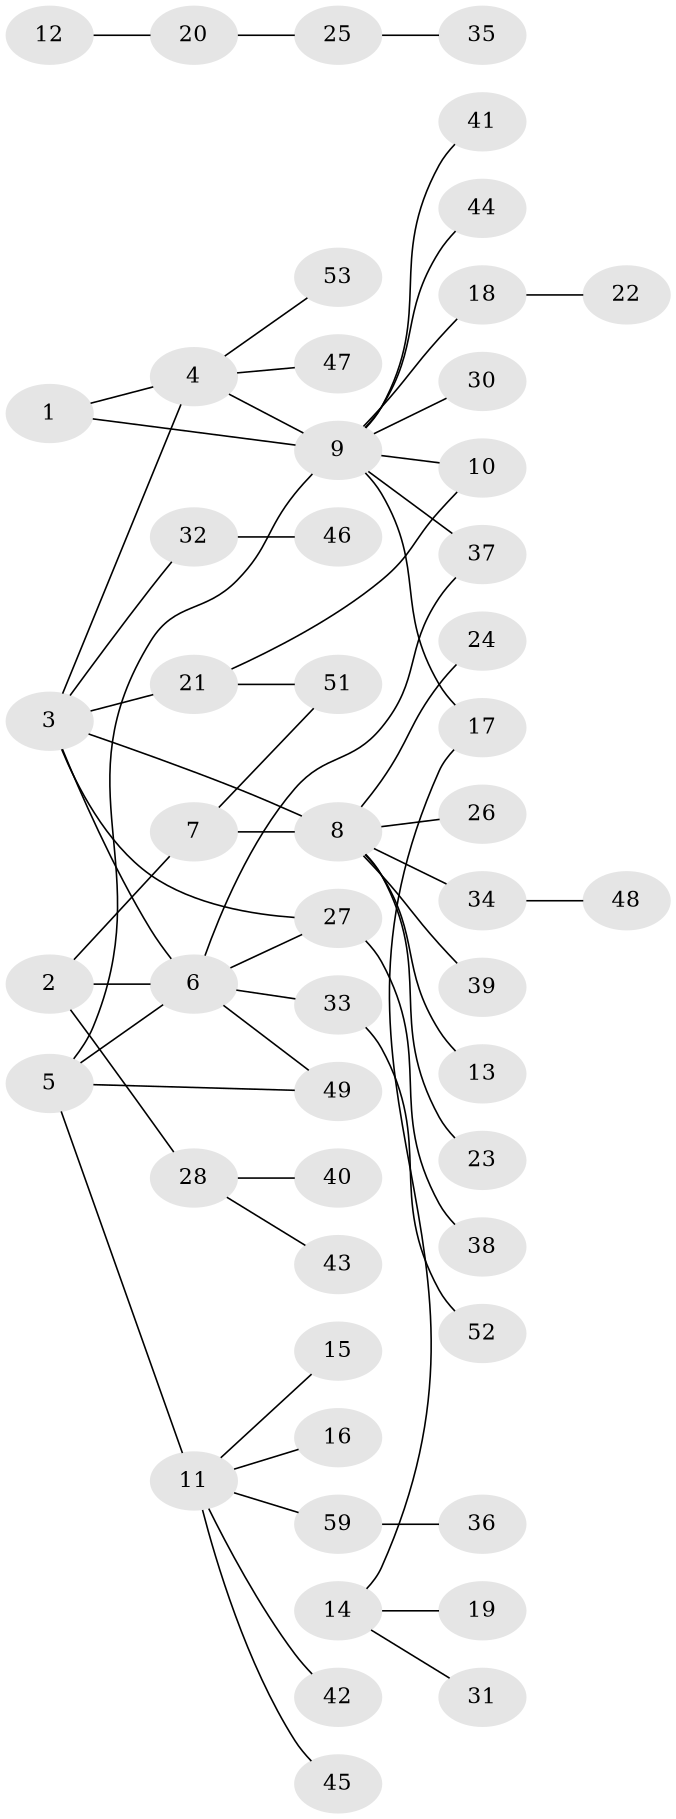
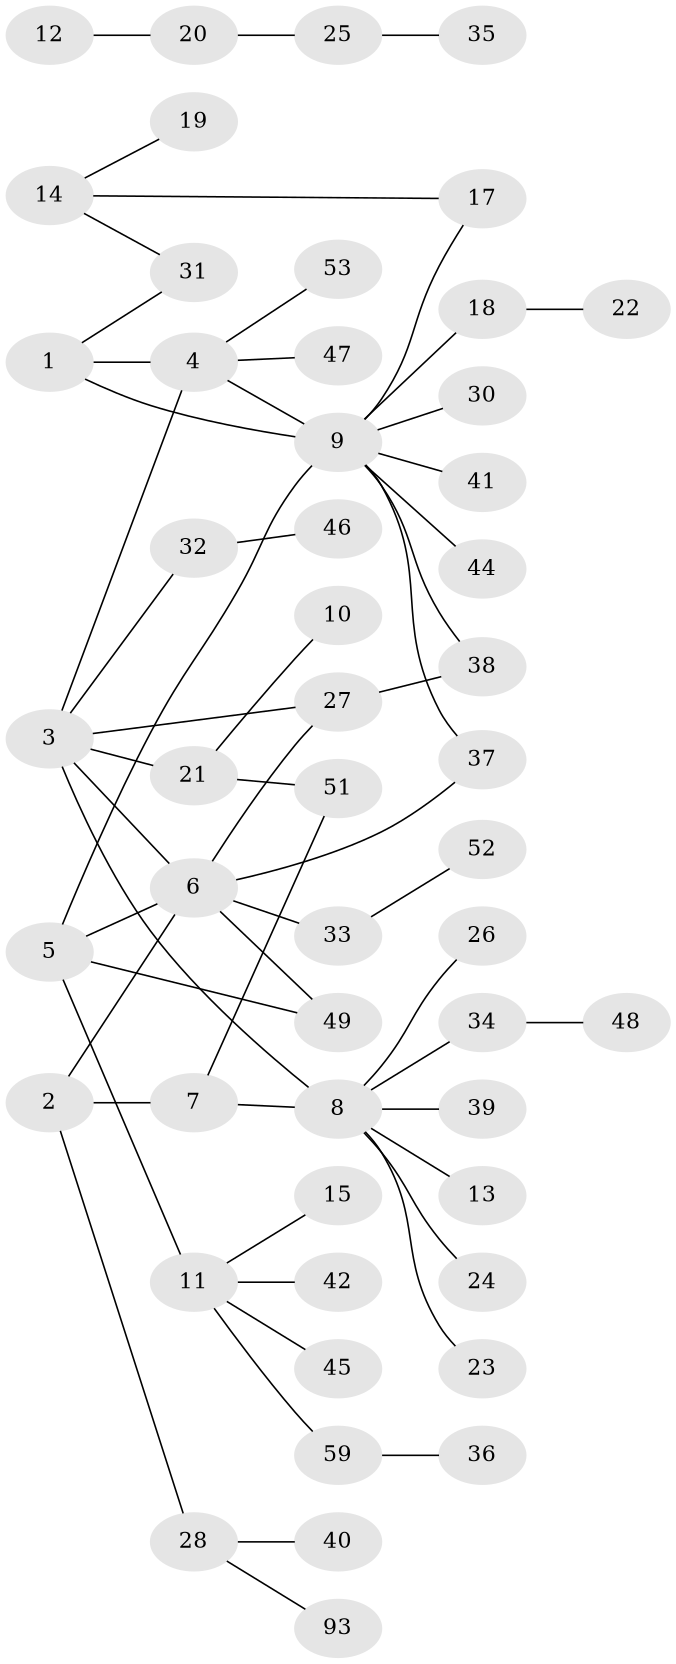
none -> (122, 317)
(410, 459) -> (420, 572)
(338, 1265) -> (338, 1628)
(338, 1438) -> none
